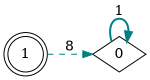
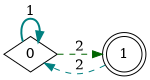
(70, 47) -> (80, 66)
none -> (75, 54)
